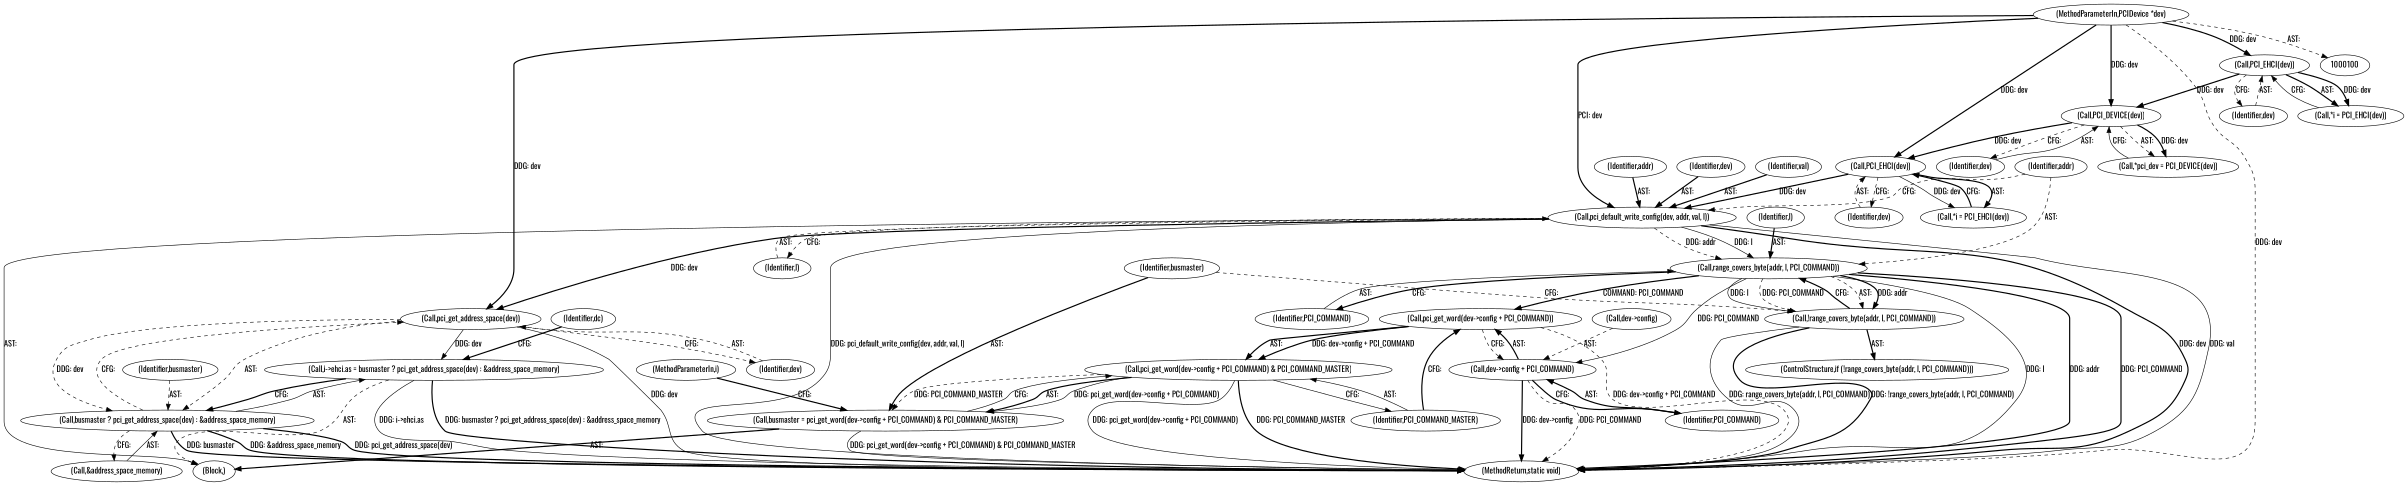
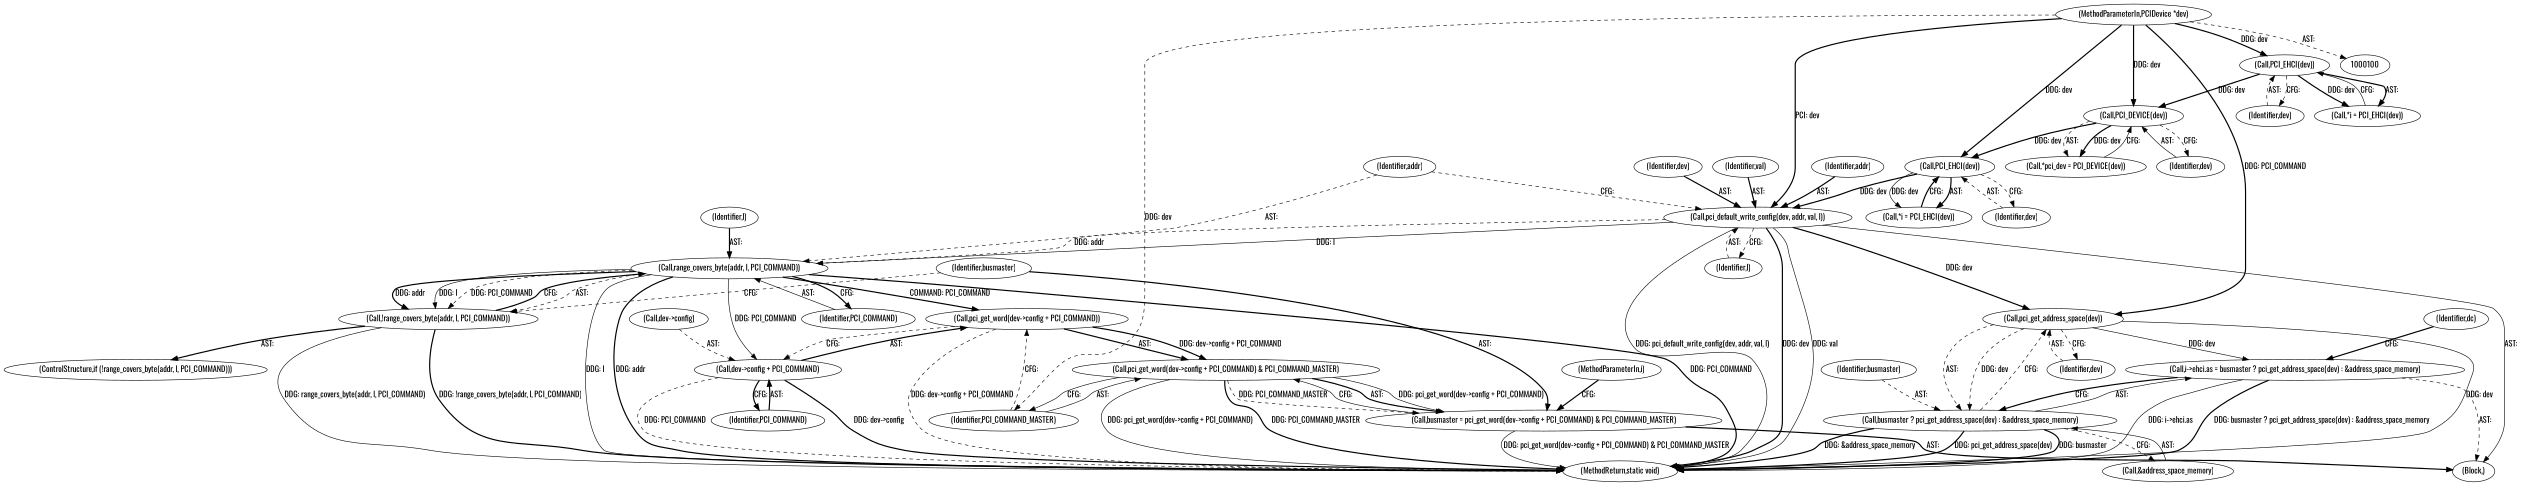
(527, 167) -> (2275, 167)
(1425, 366) -> (1022, 374)
(2155, 452) -> (1391, 28)
